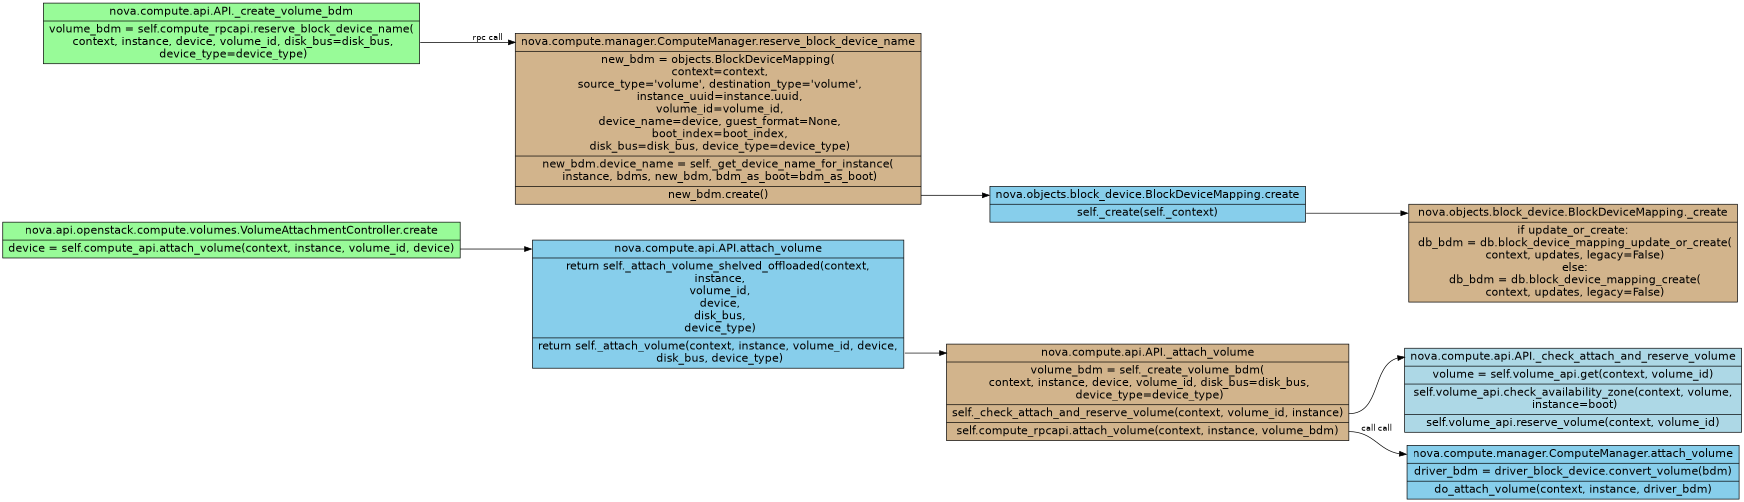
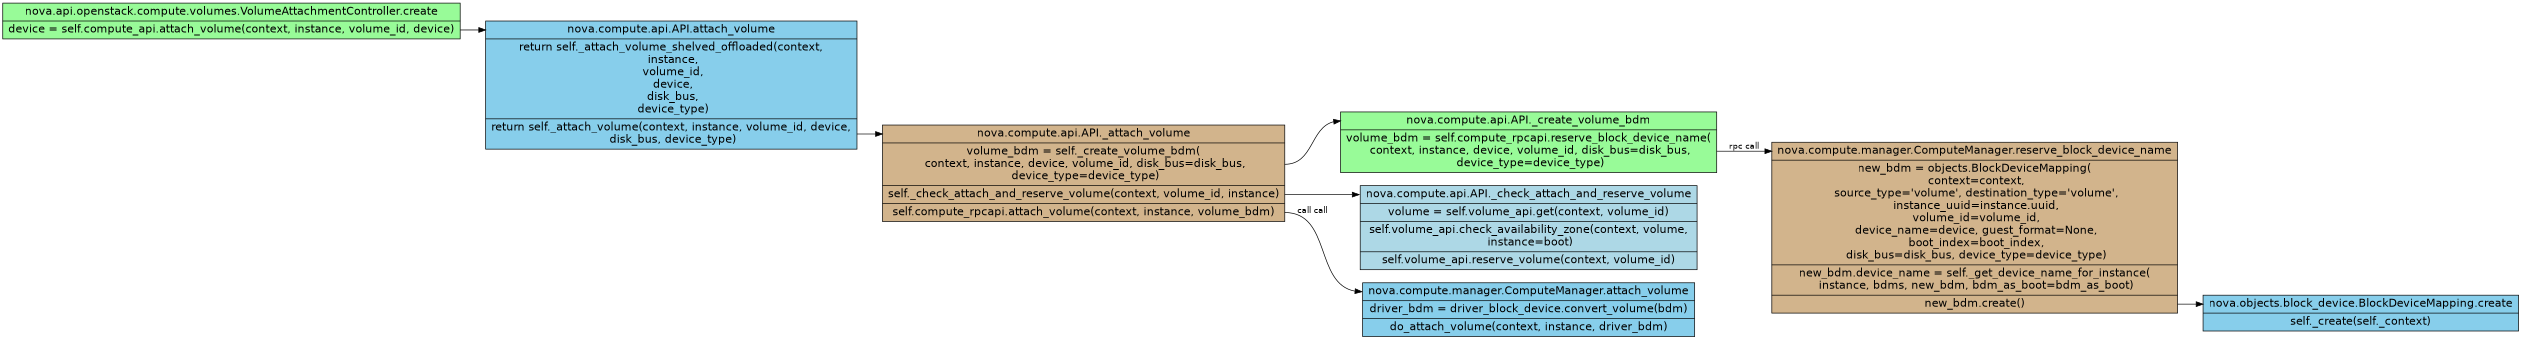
none -> (1311, 146)
(1573, 253) -> none
